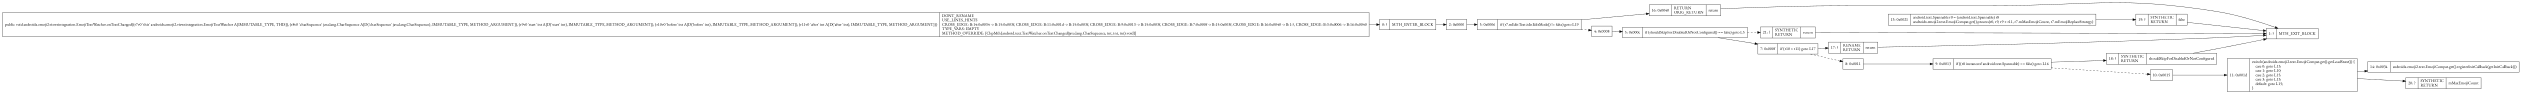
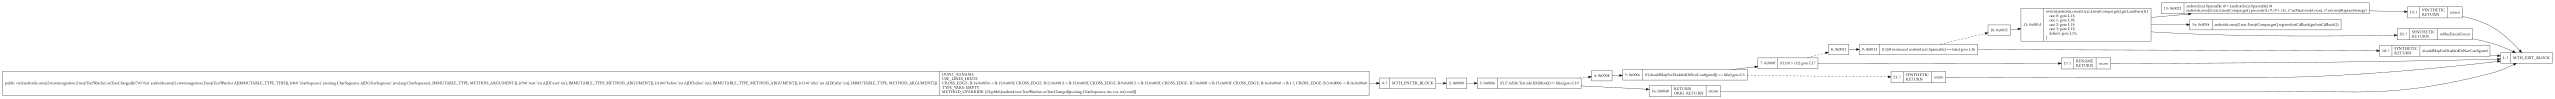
none -> (2170, 16)
(2182, 20) -> (2455, 12)
none -> (2493, 44)
